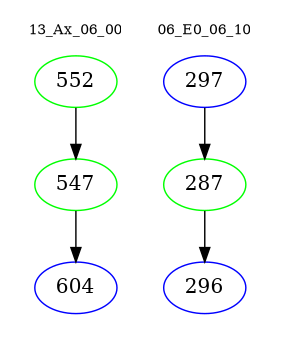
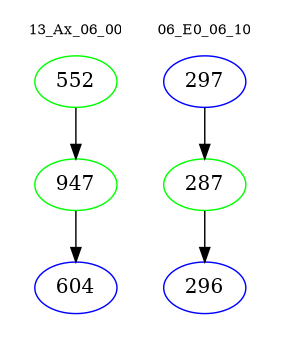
(76, 185) -> (76, 185)
